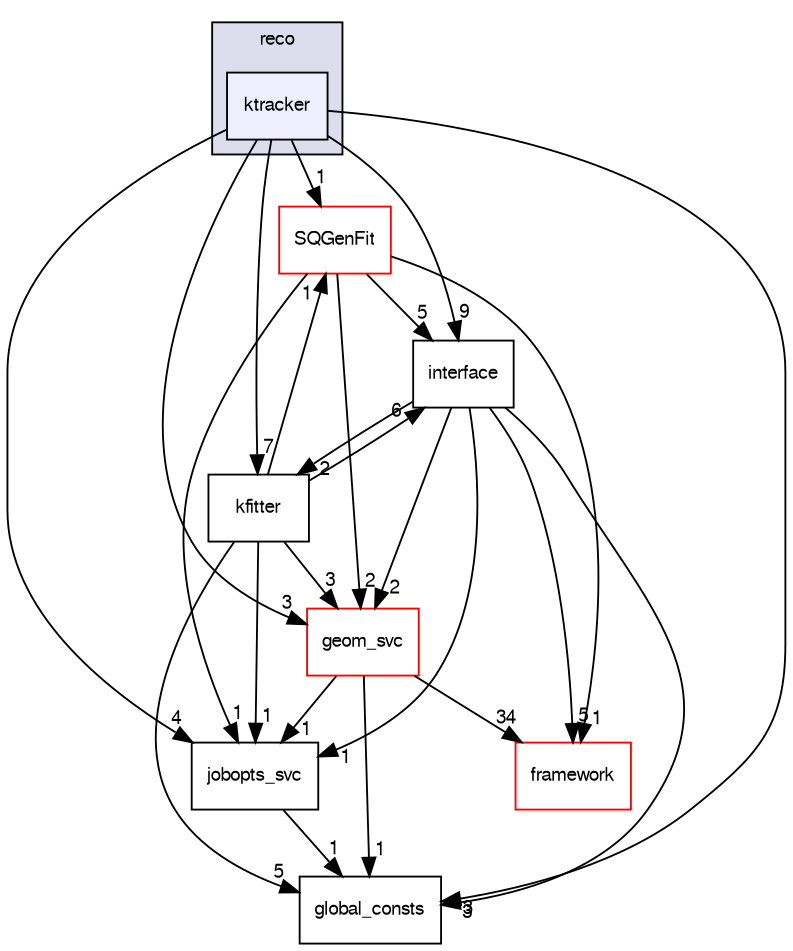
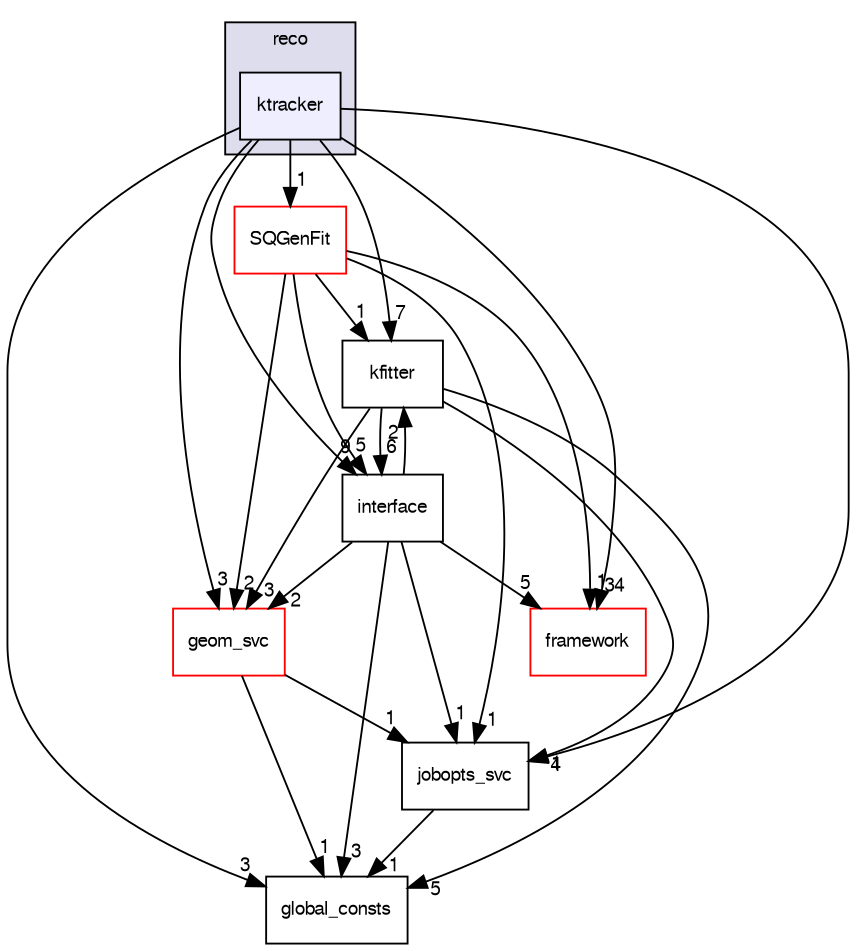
(294, 383) -> (336, 300)
(460, 704) -> (554, 322)
